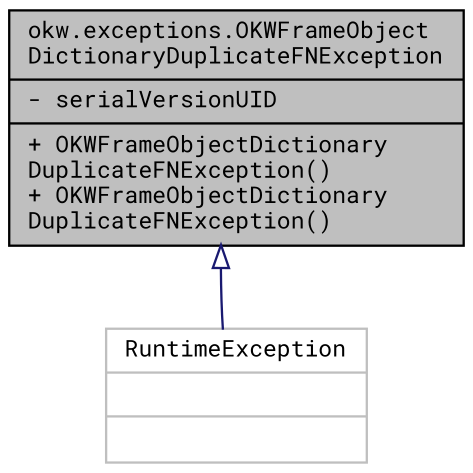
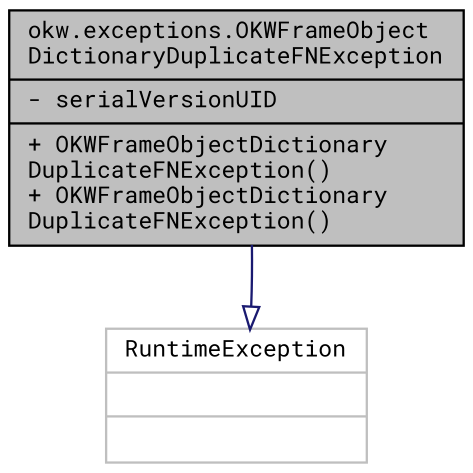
(221, 299) -> (252, 276)
